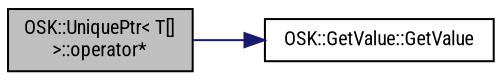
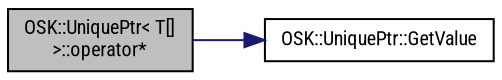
(379, 40) -> (379, 40)
